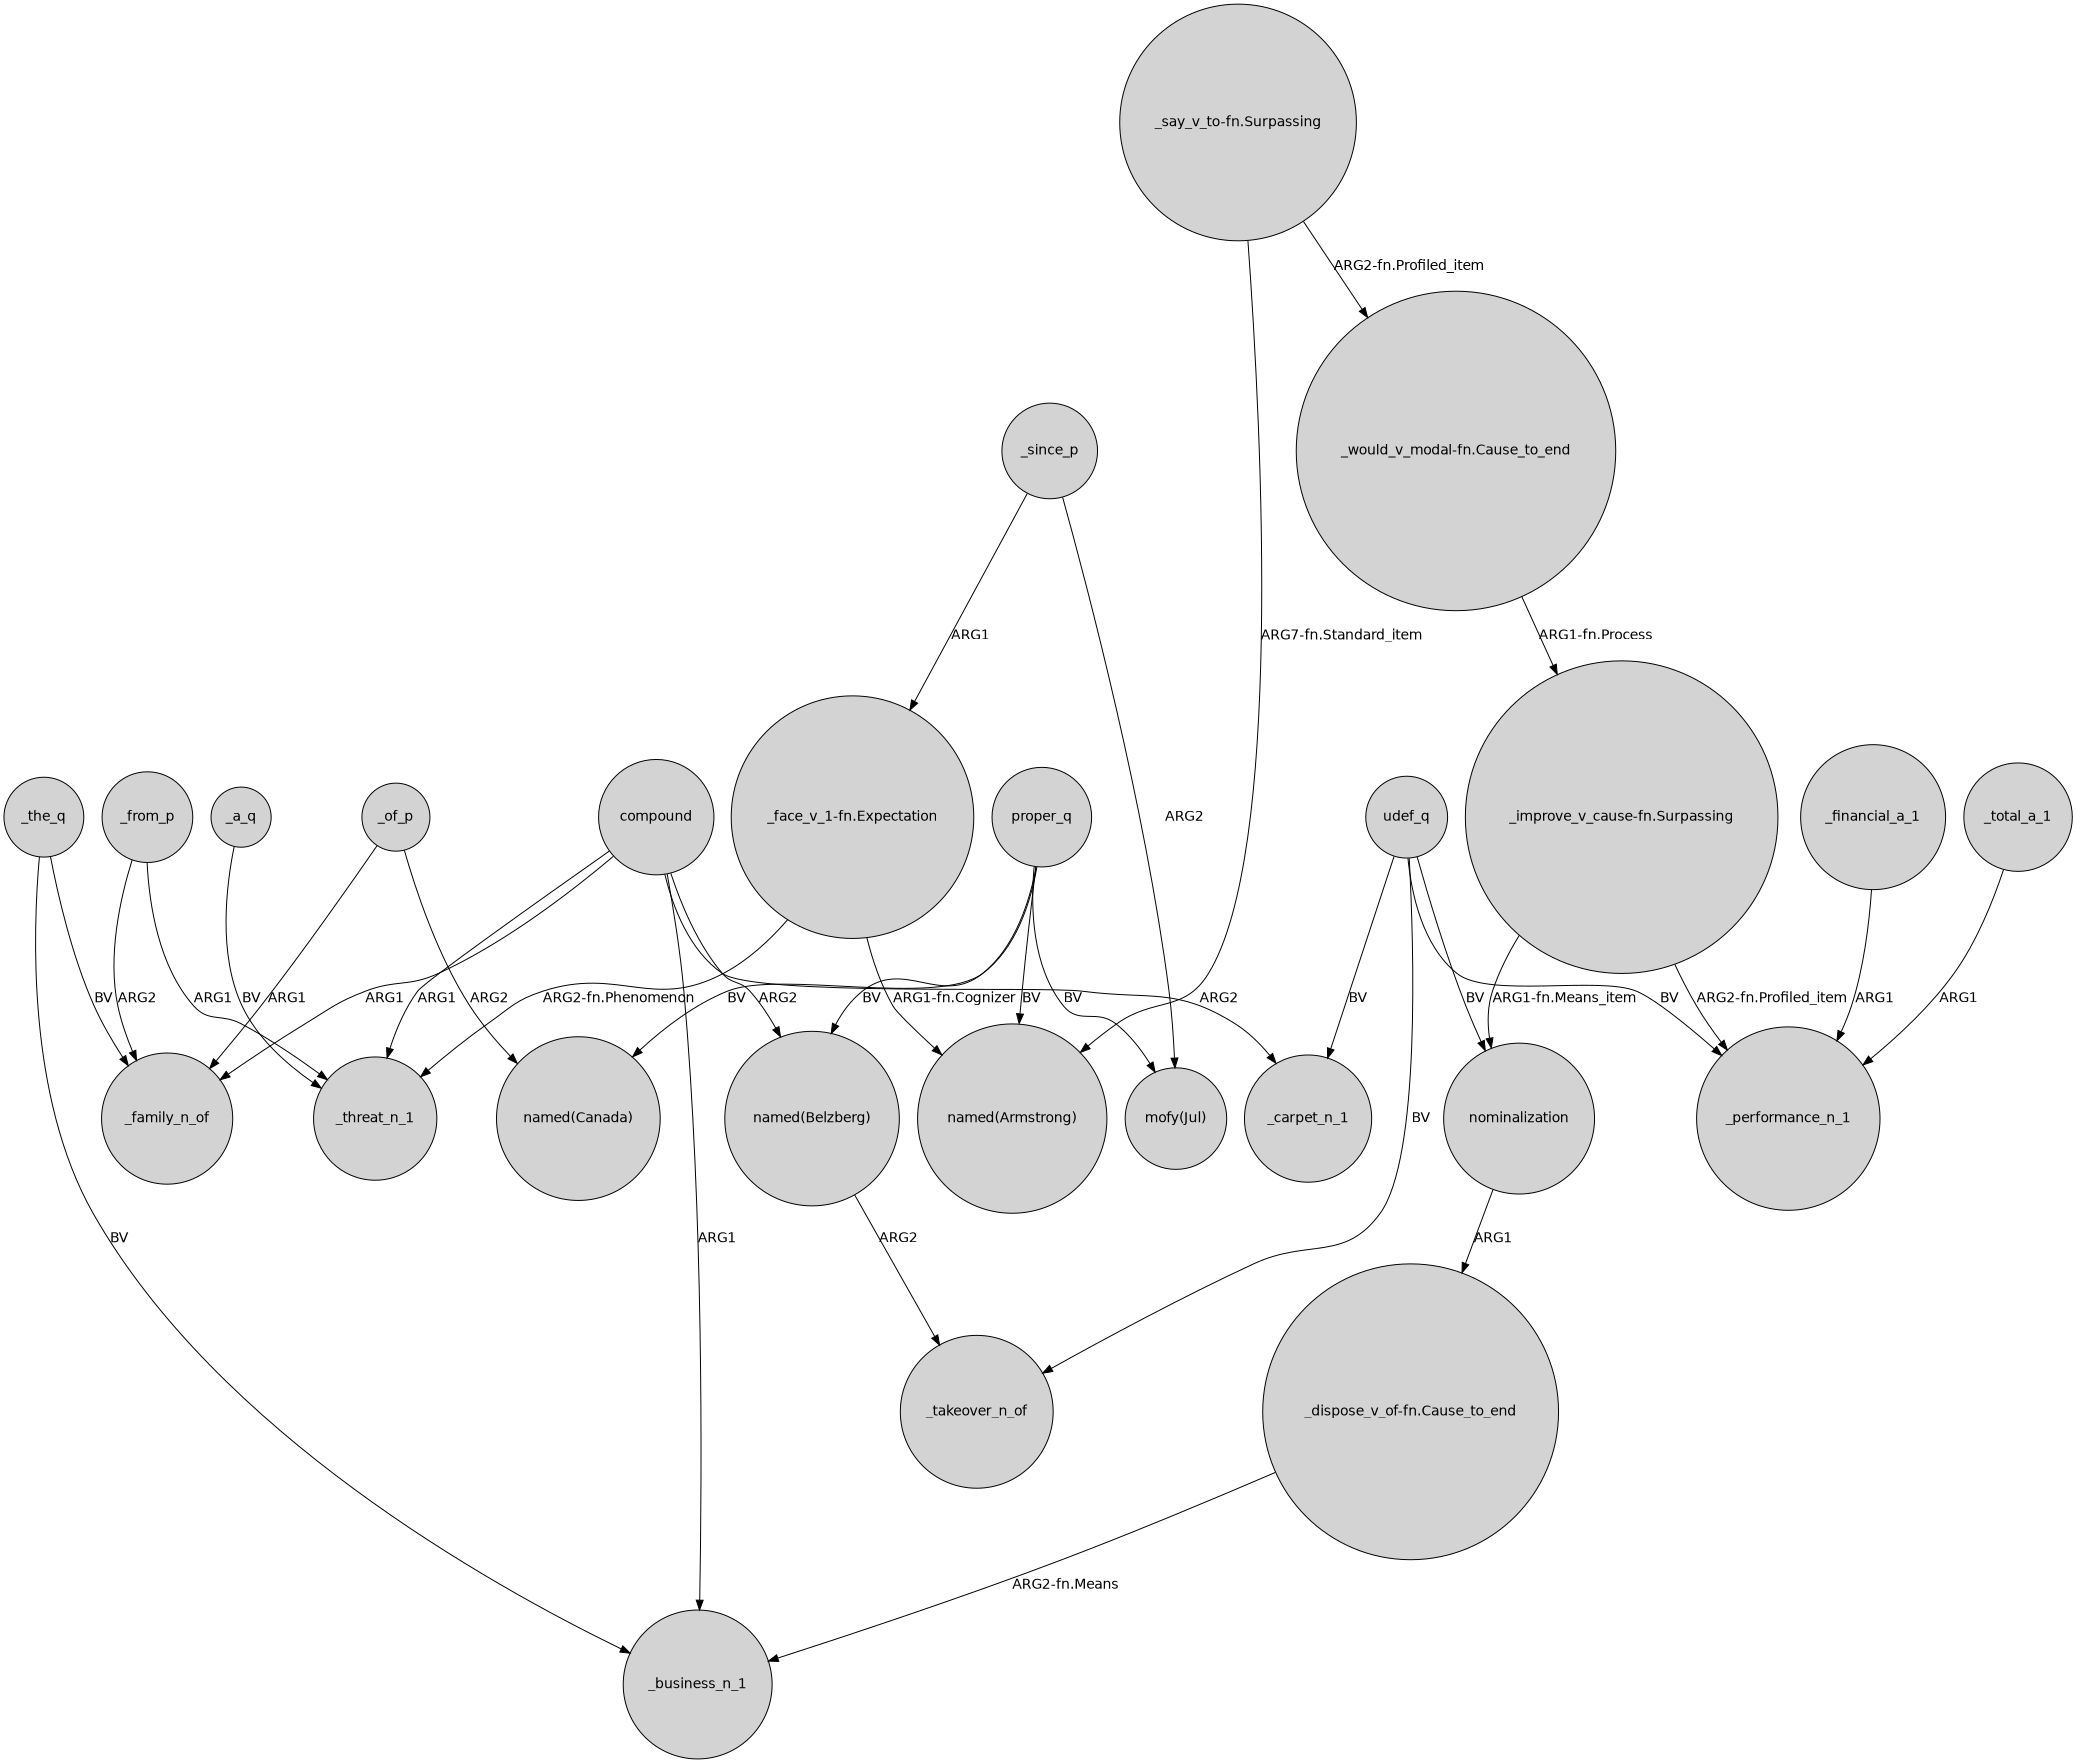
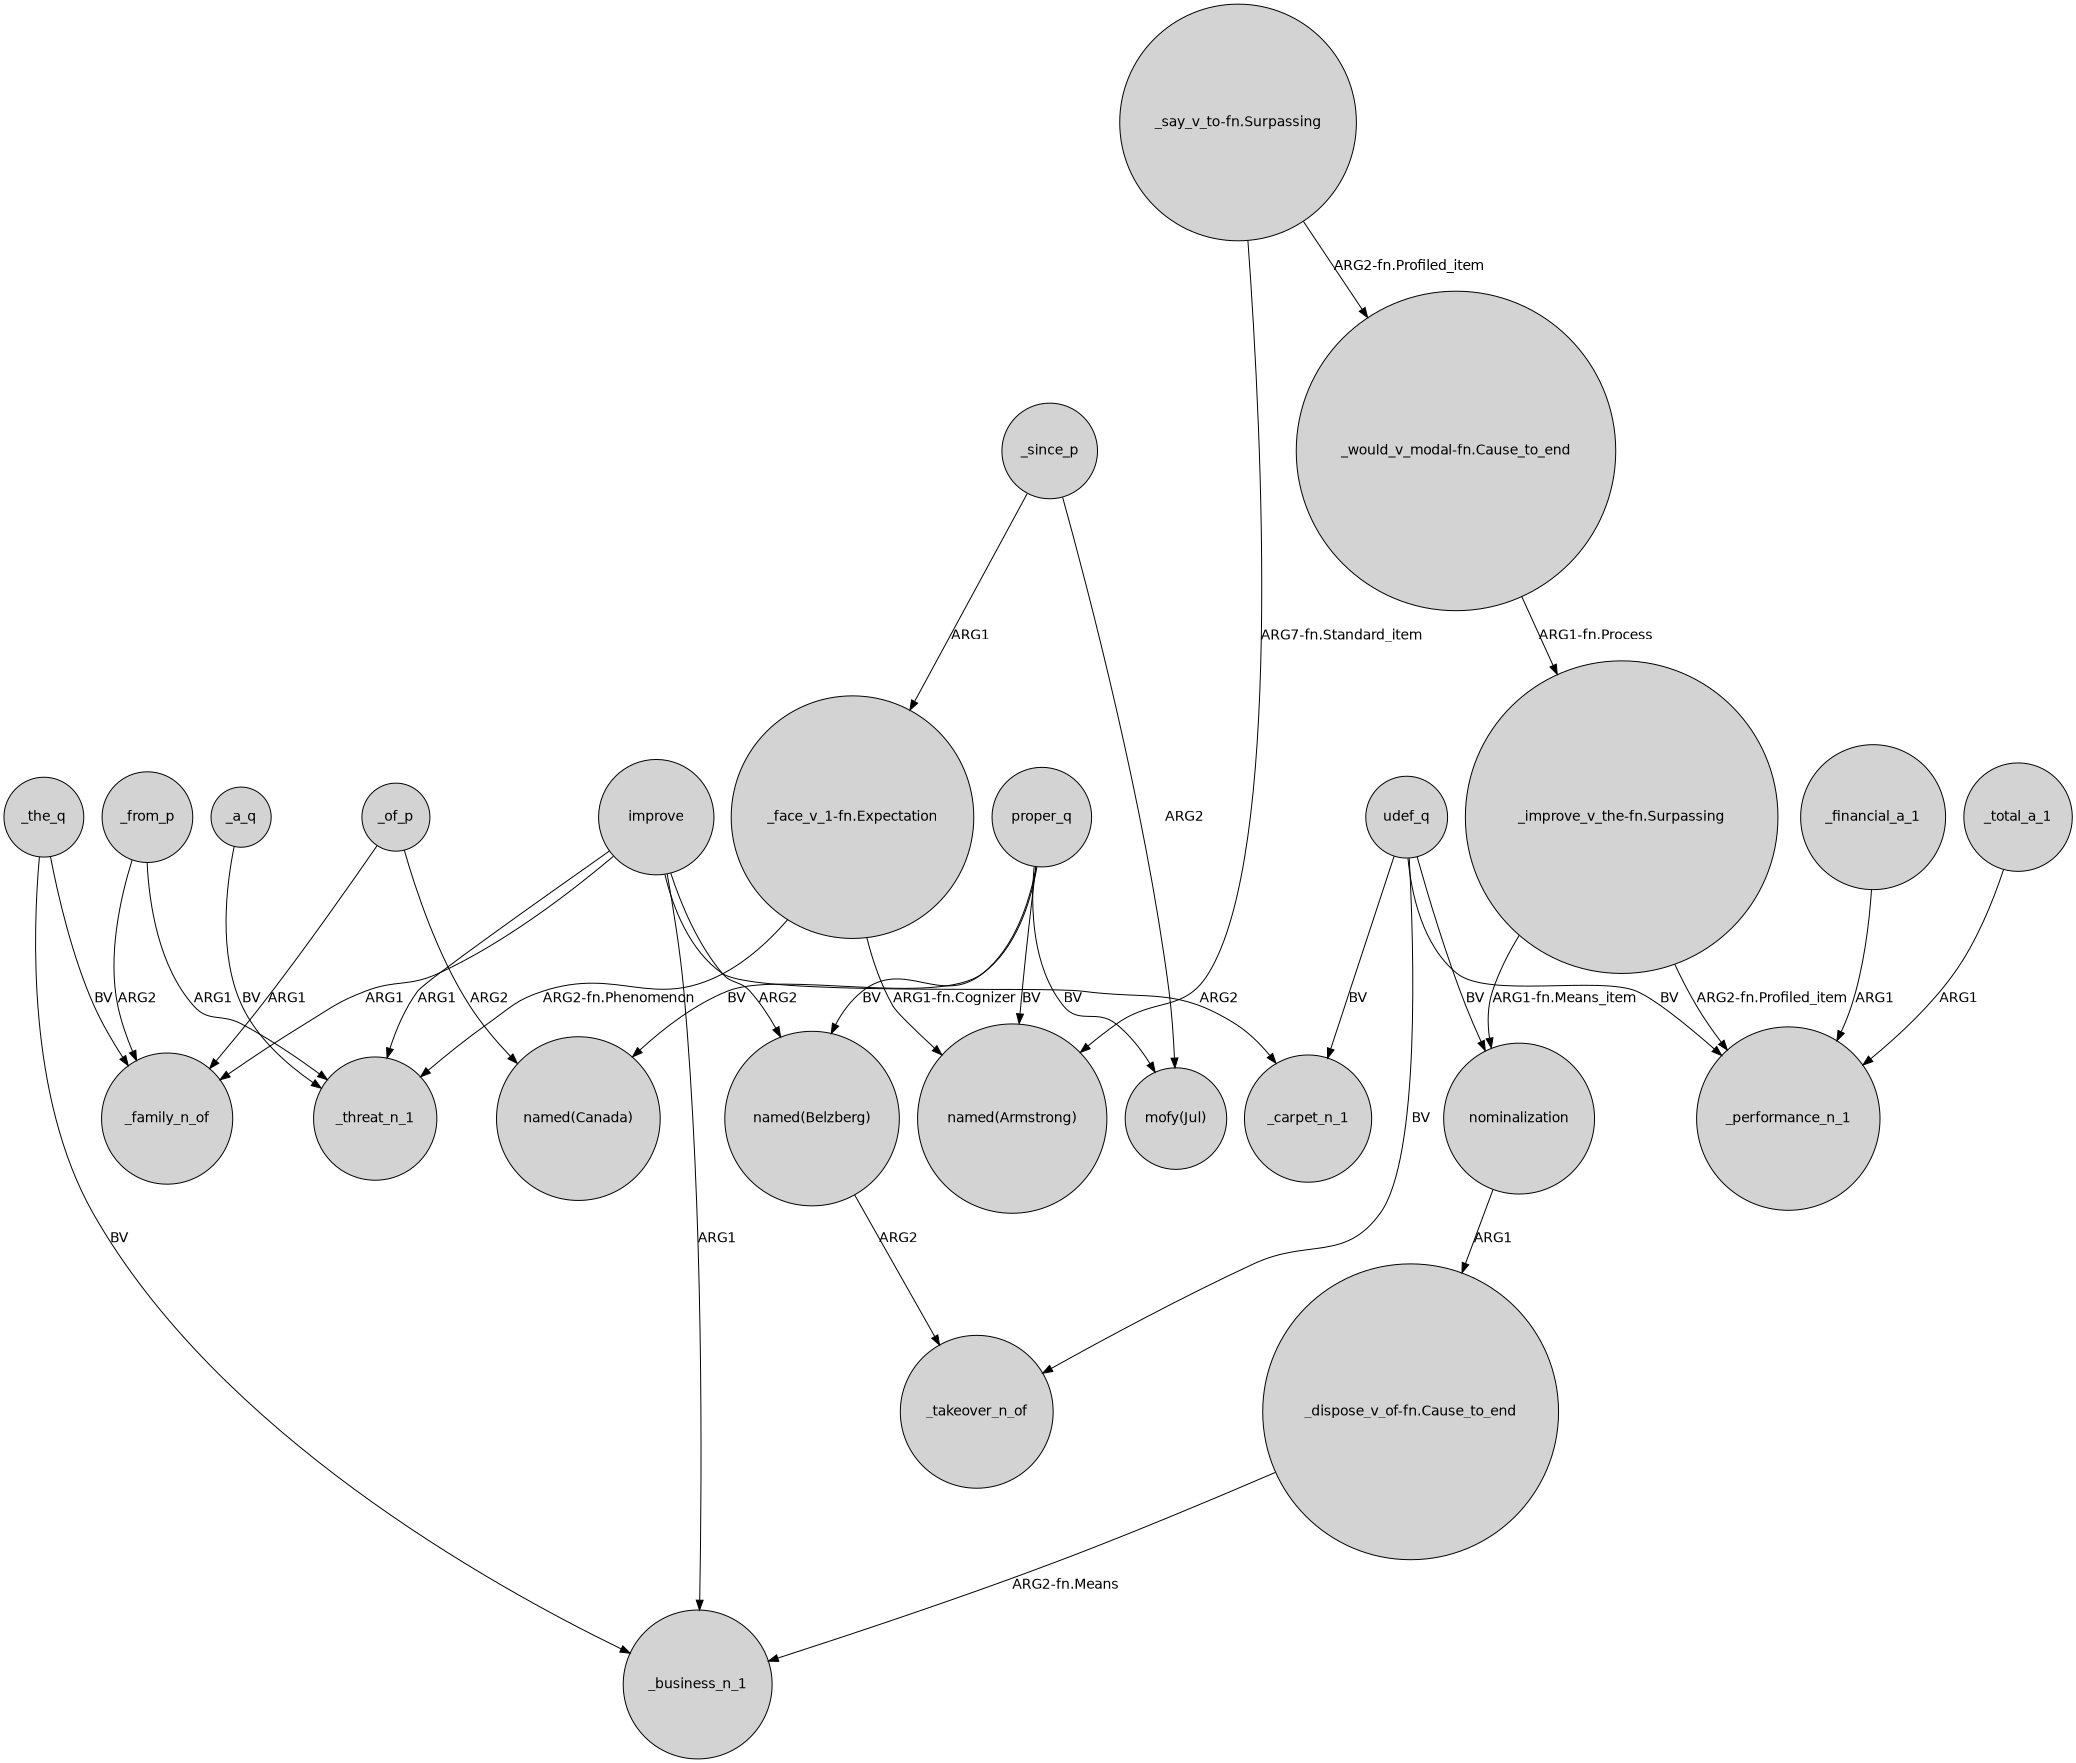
(656, 817) -> (656, 817)
(1622, 817) -> (1622, 817)
